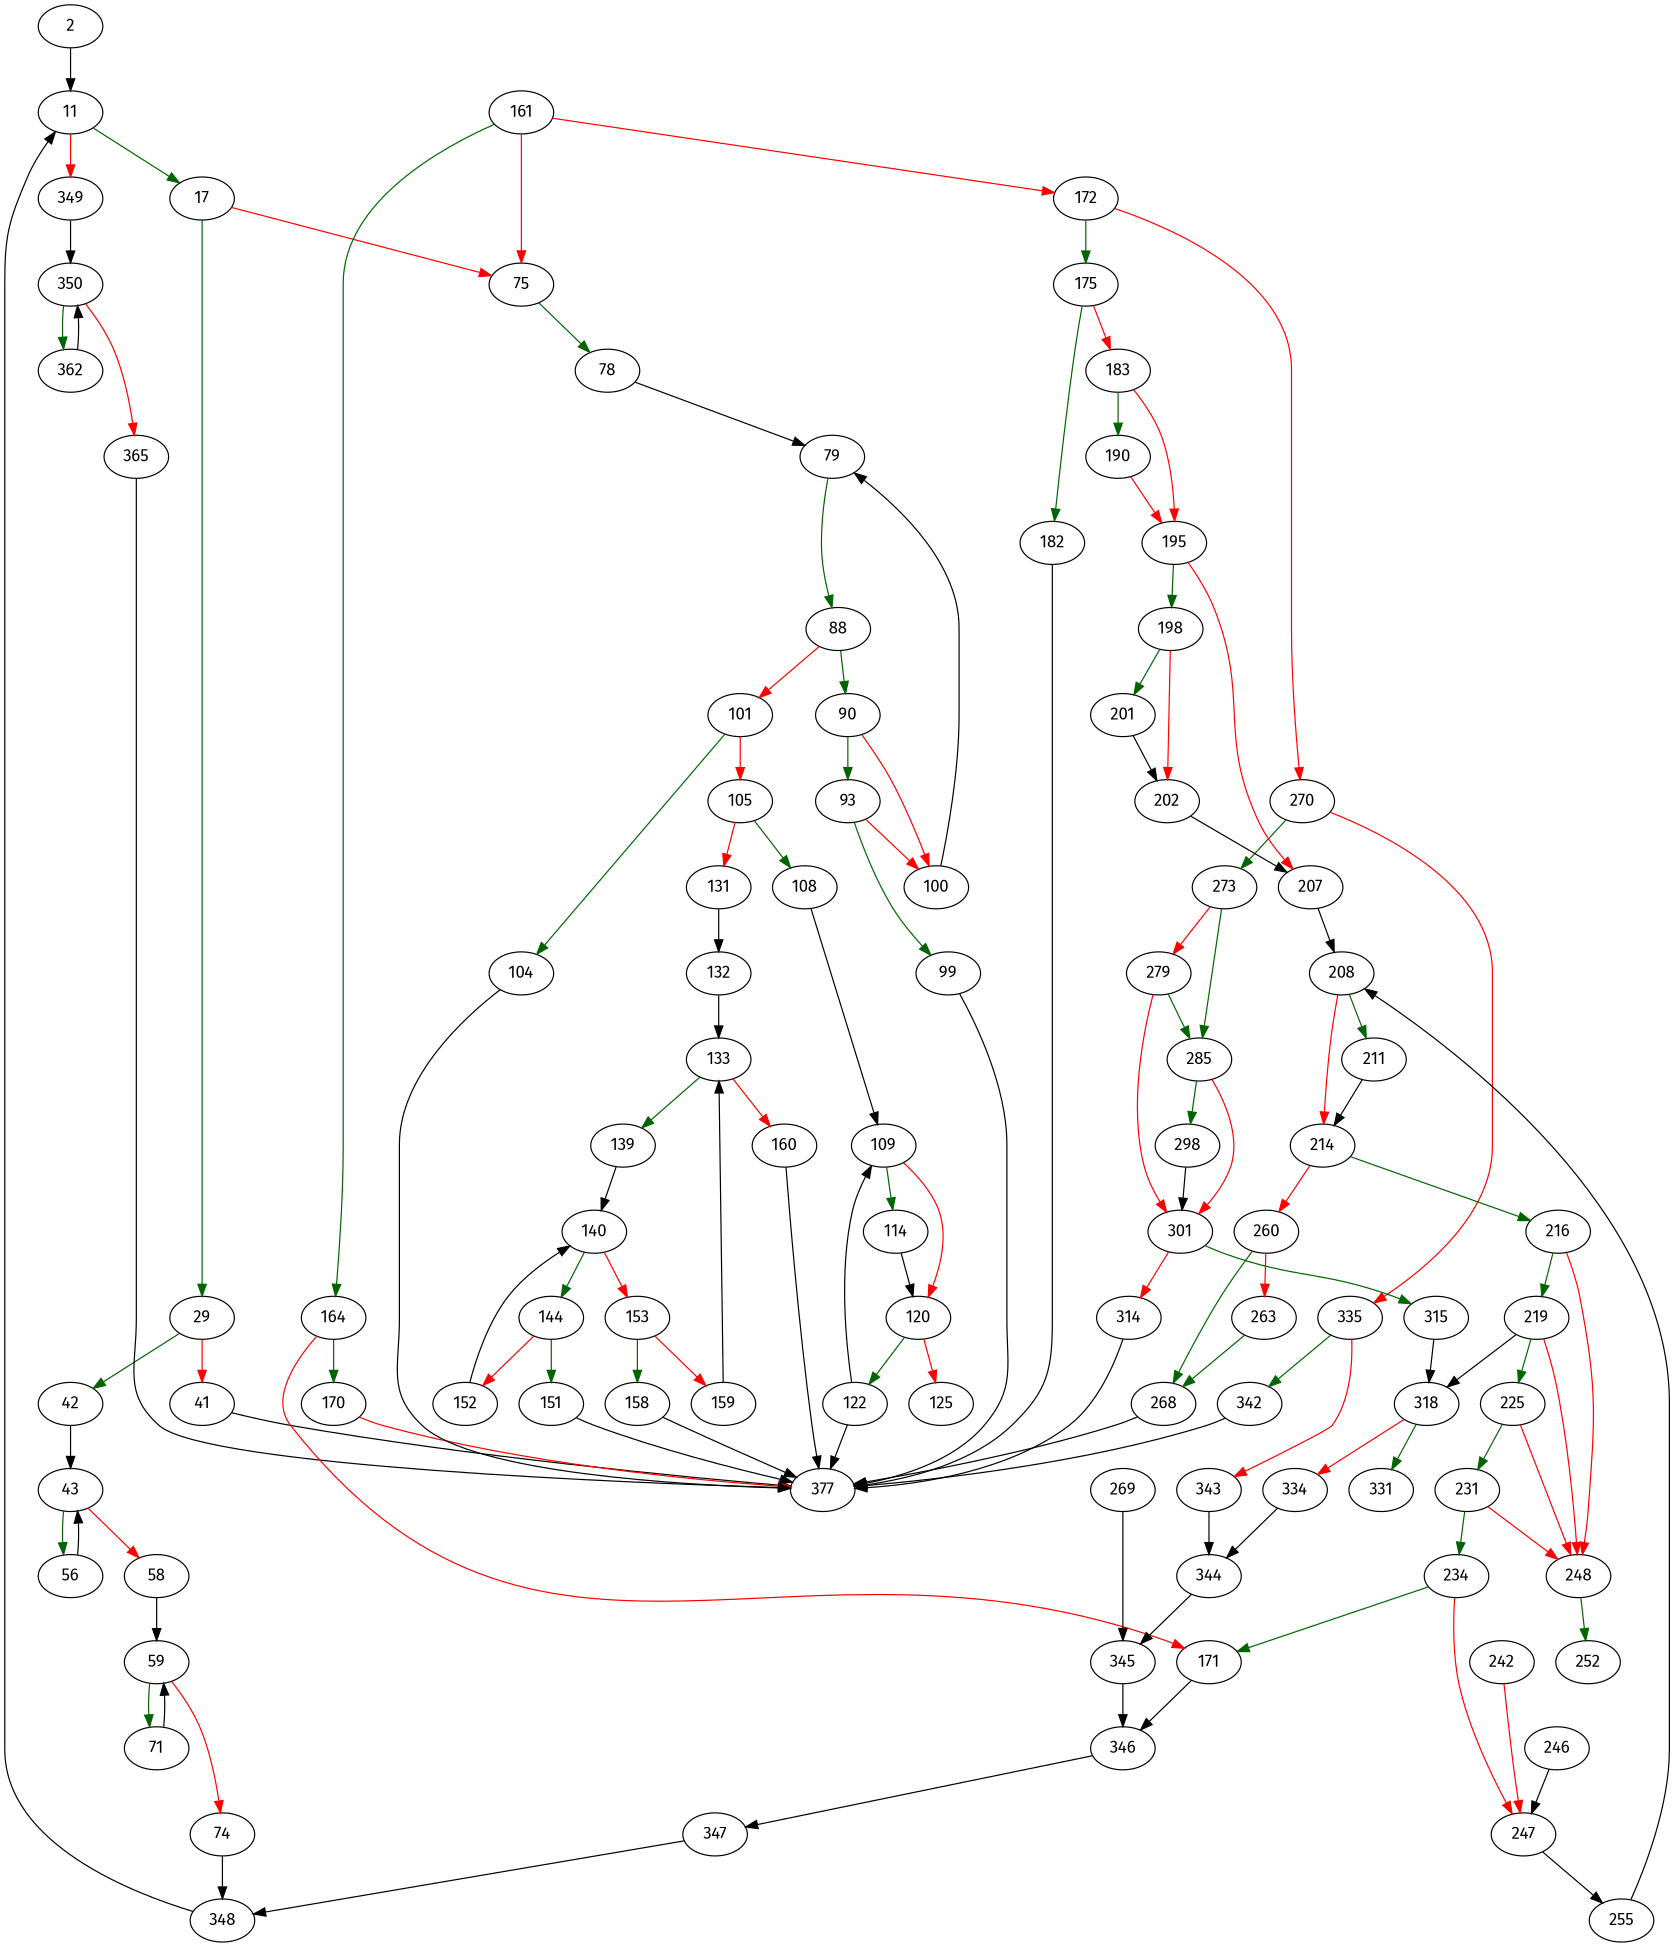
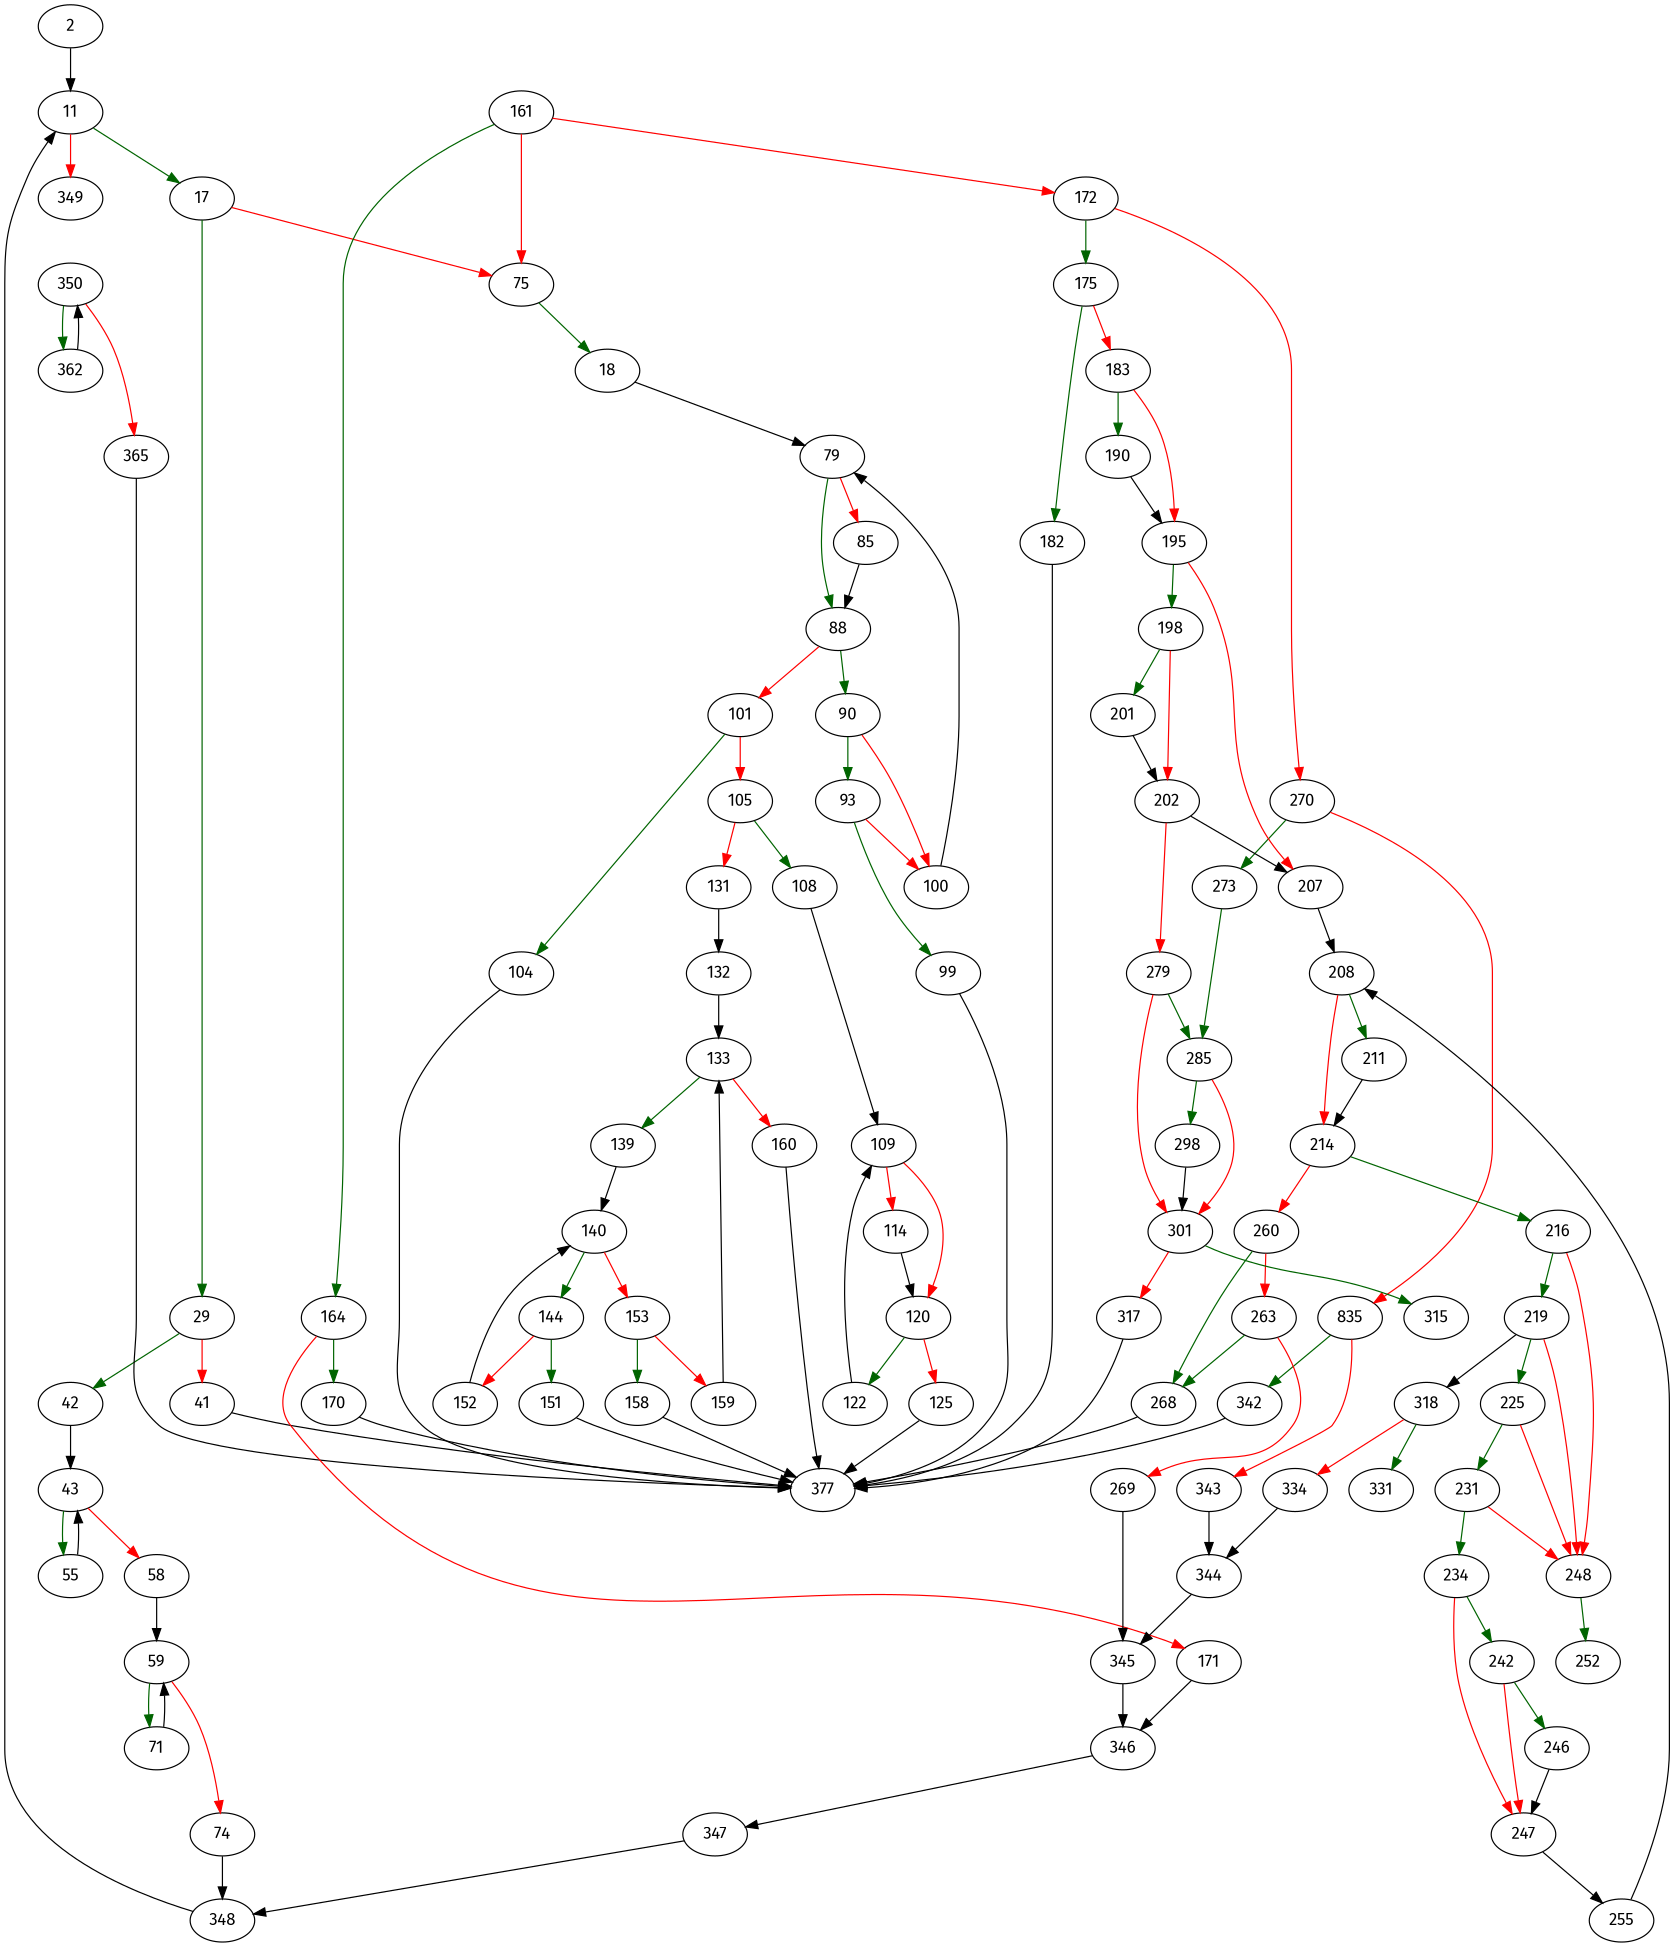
(71, 236) -> none
(607, 371) -> (607, 371)
(1143, 495) -> (1143, 495)
none -> (866, 543)
(1195, 926) -> (1163, 881)
(889, 1182) -> (889, 1182)
(1129, 1318) -> (1129, 1318)
(1350, 1318) -> (1350, 1318)
(1432, 1355) -> none
(841, 1441) -> (887, 1443)
none -> (1275, 1444)
(567, 1463) -> (567, 1463)
(71, 1576) -> (71, 1576)
(1338, 1617) -> (1476, 1614)
none -> (1526, 1700)
